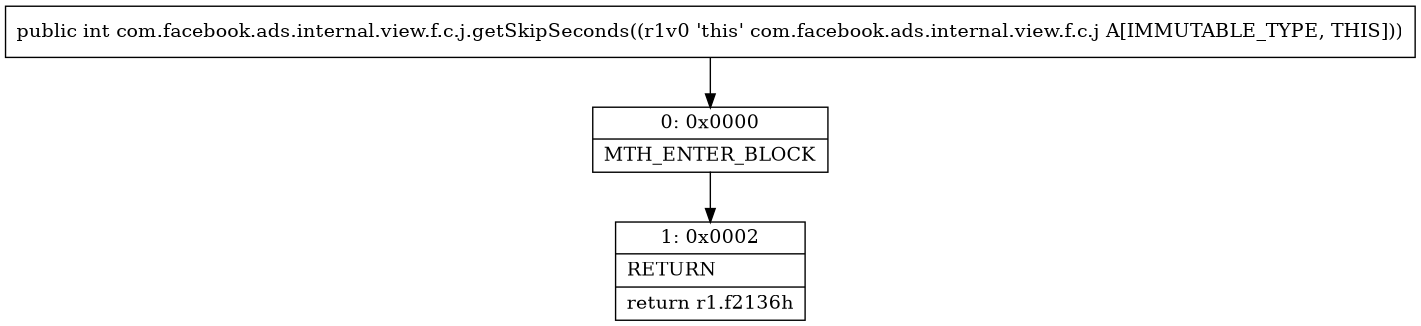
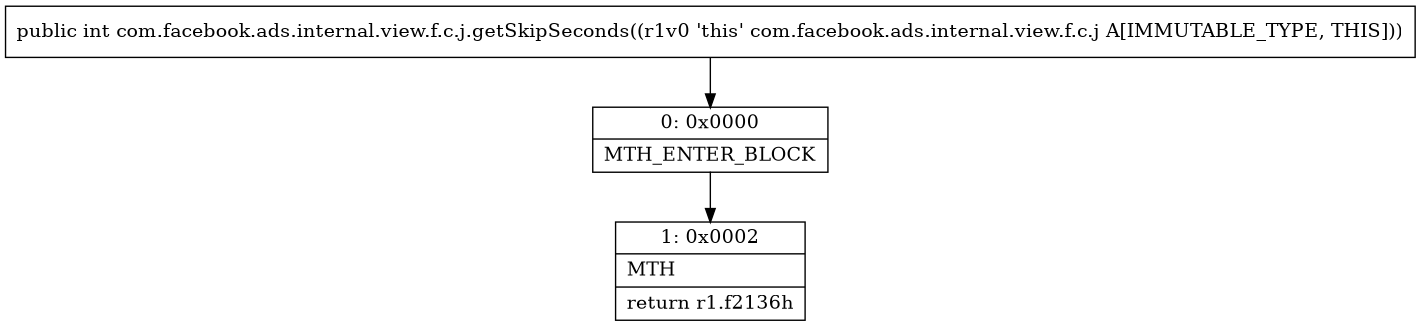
(672, 270) -> (652, 270)
